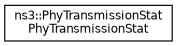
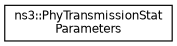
(88, 23) -> (88, 23)
